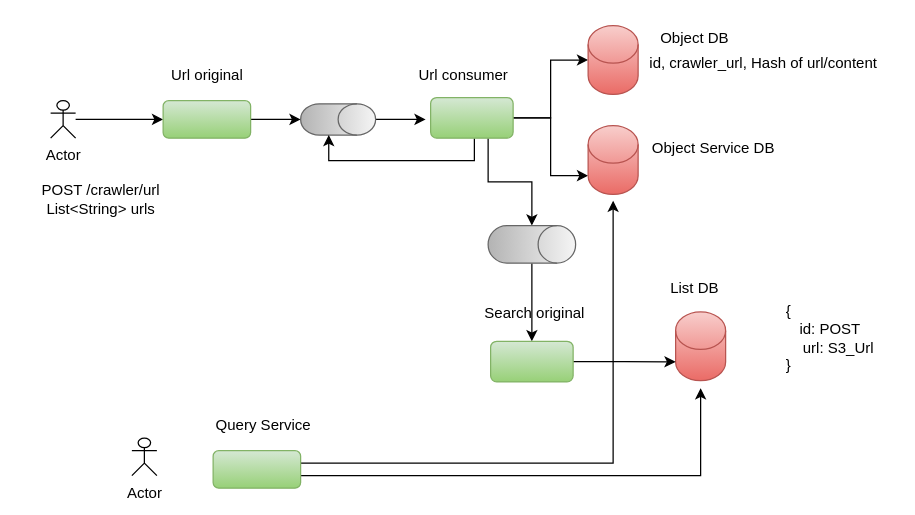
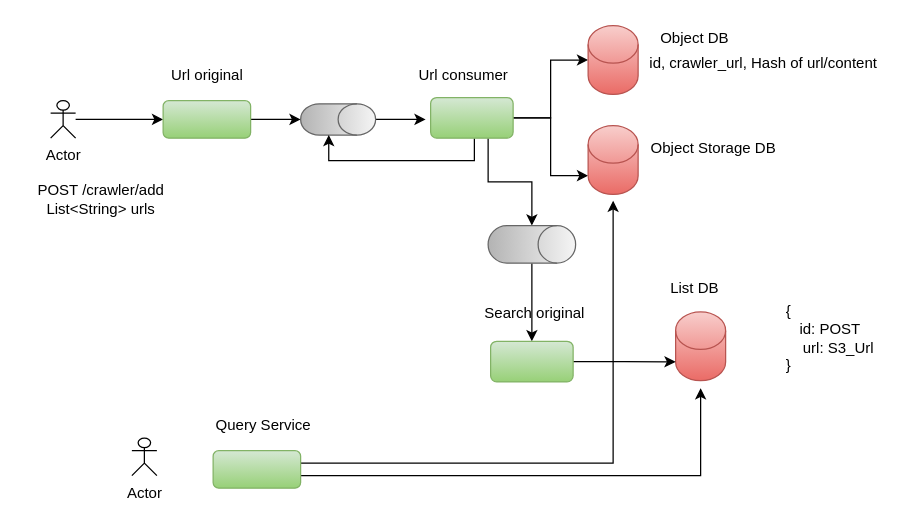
(714, 148) -> (714, 148)
(101, 199) -> (101, 199)
